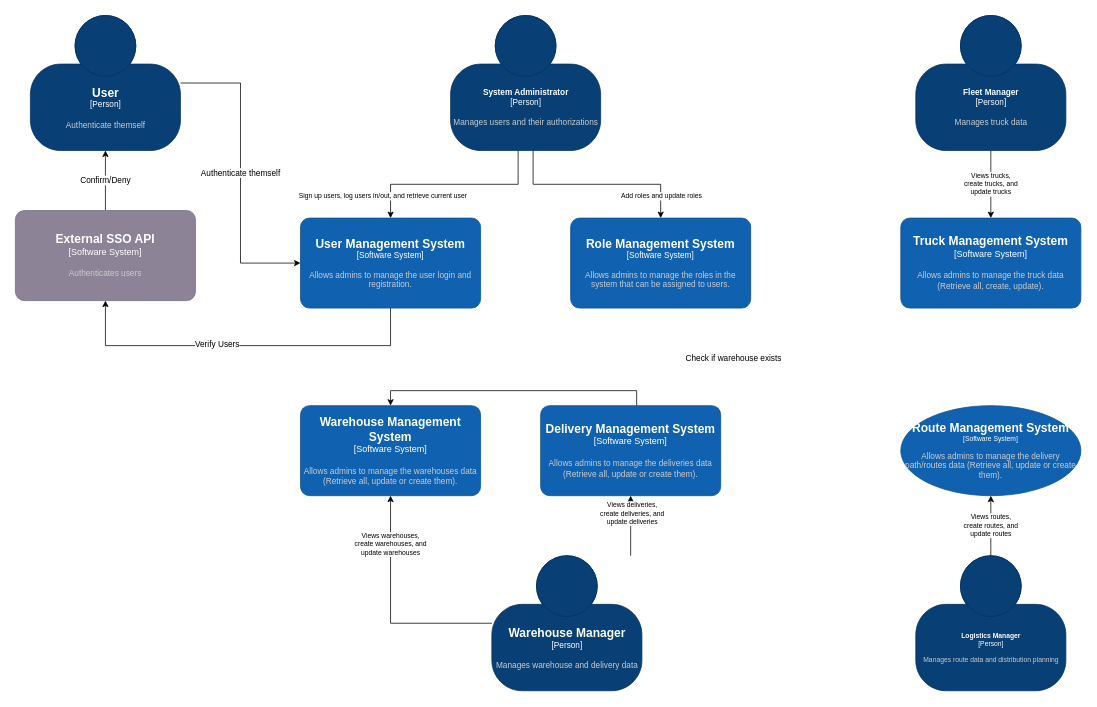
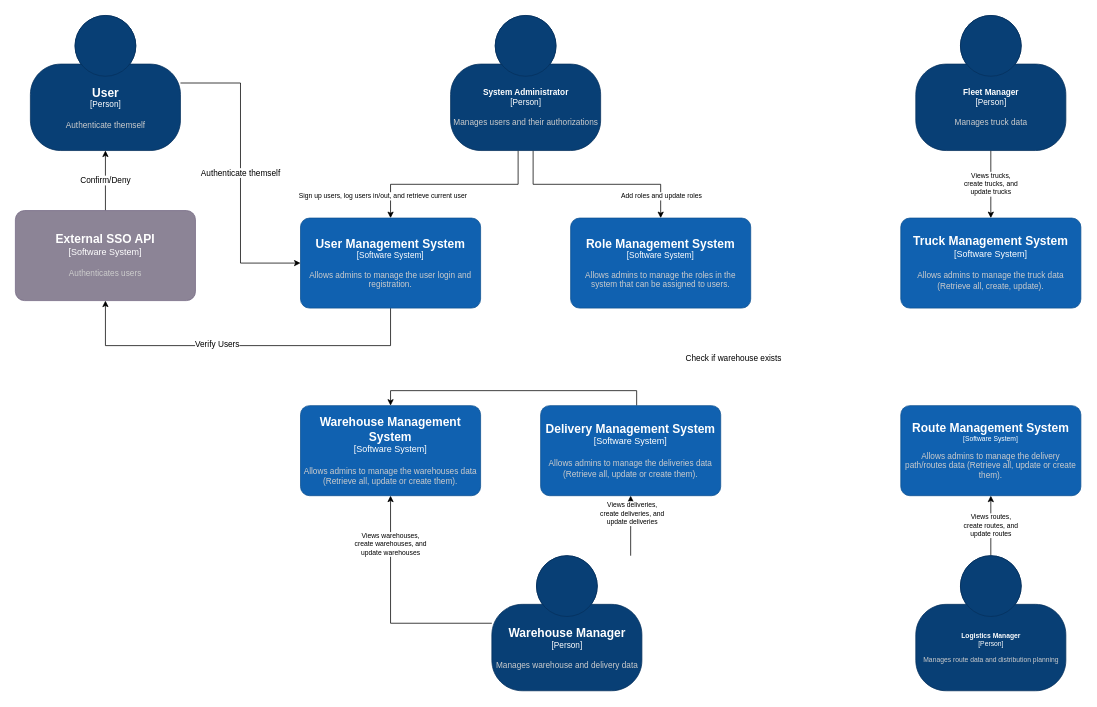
(990, 450) -> (990, 450)
